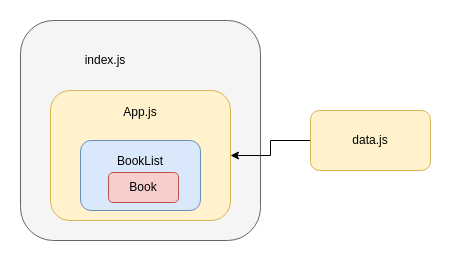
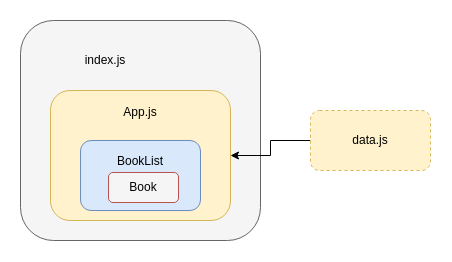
(371, 141) -> (371, 141)
(144, 188) -> (144, 188)
